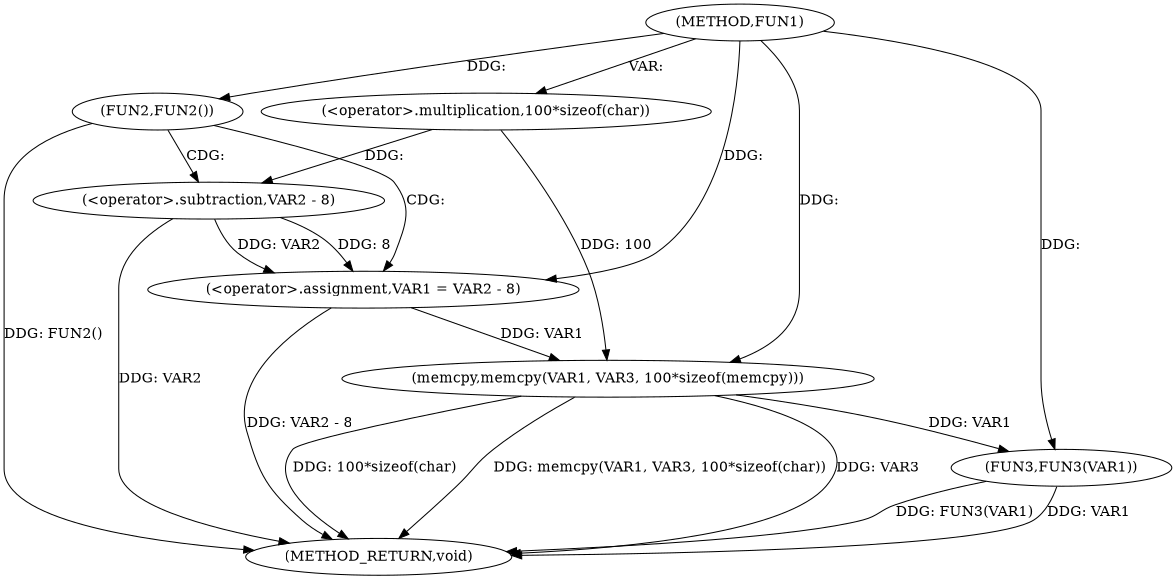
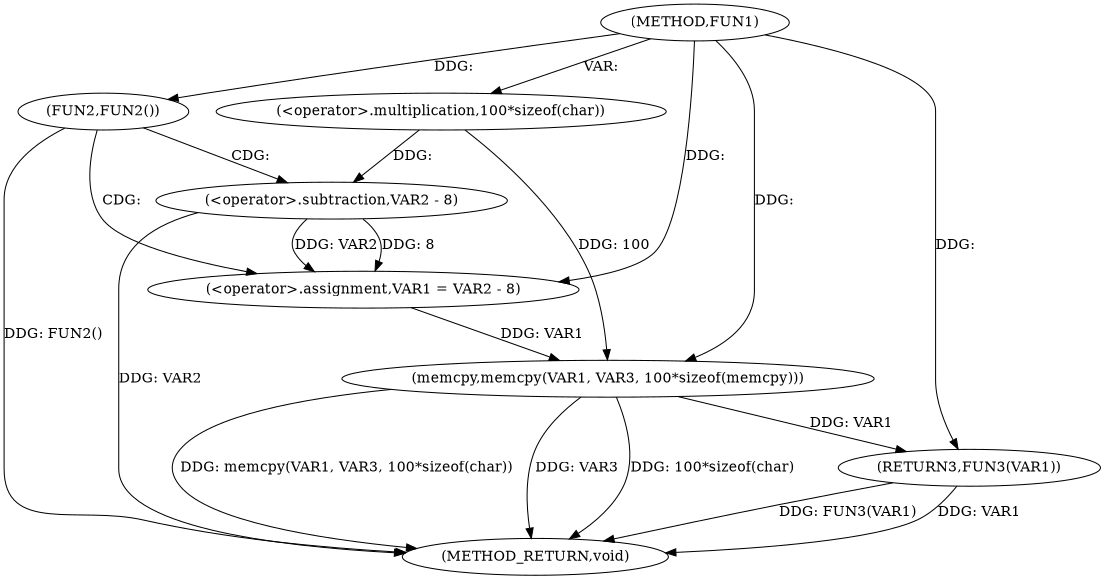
(245, 417) -> none
(1061, 468) -> (969, 468)
